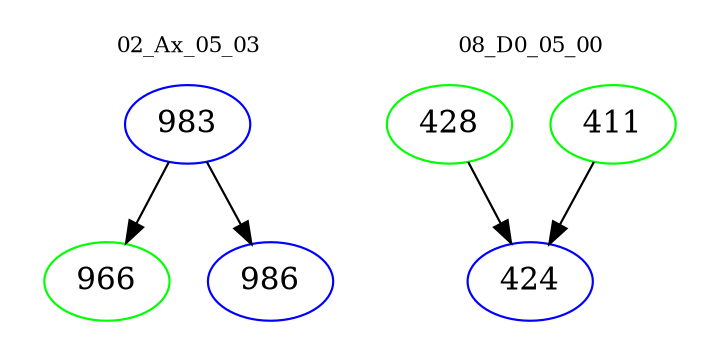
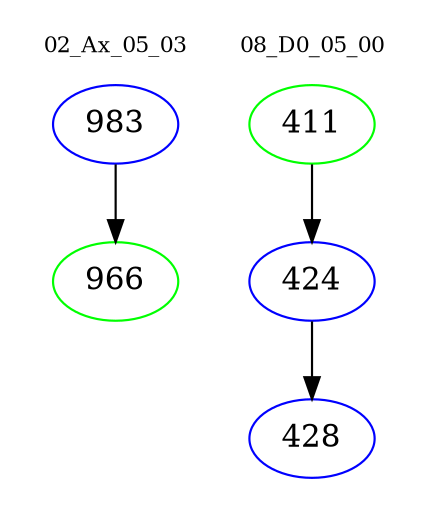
(449, 124) -> (312, 439)
(484, 193) -> (312, 349)
(271, 281) -> none
